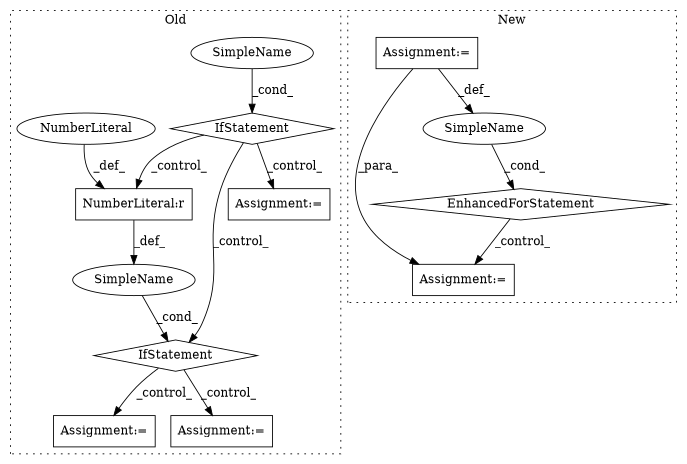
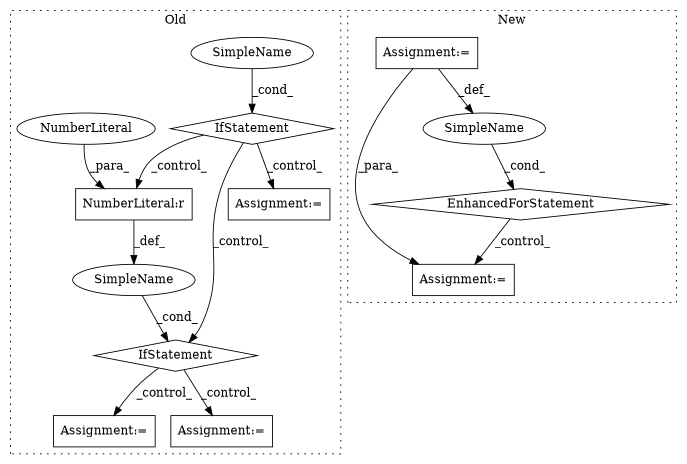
(110, 166) -> (110, 166)
